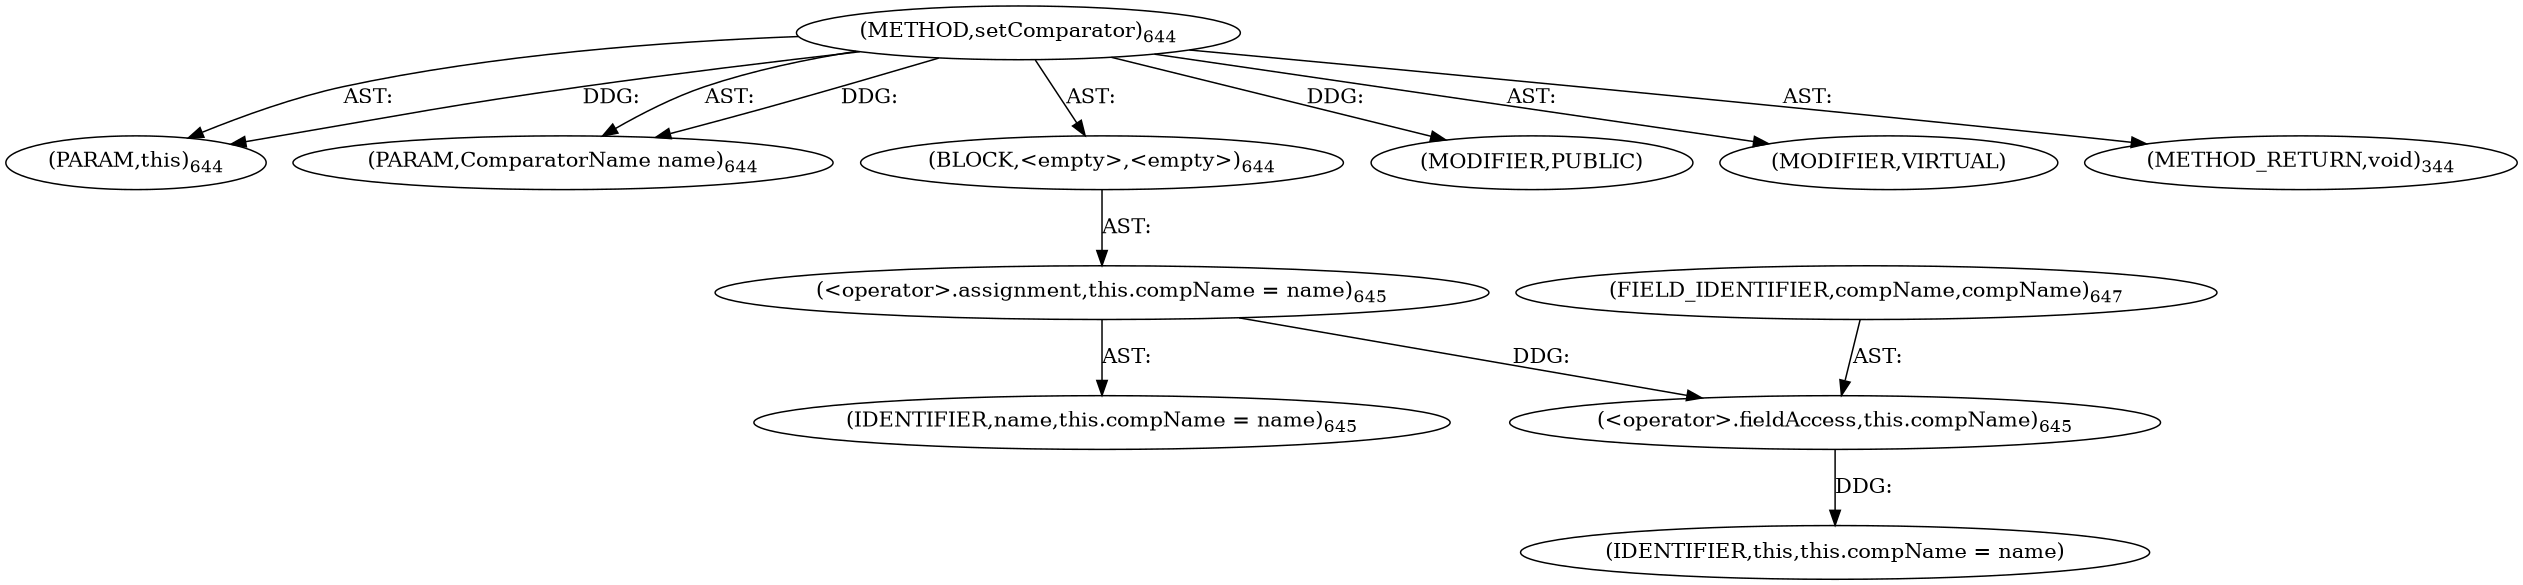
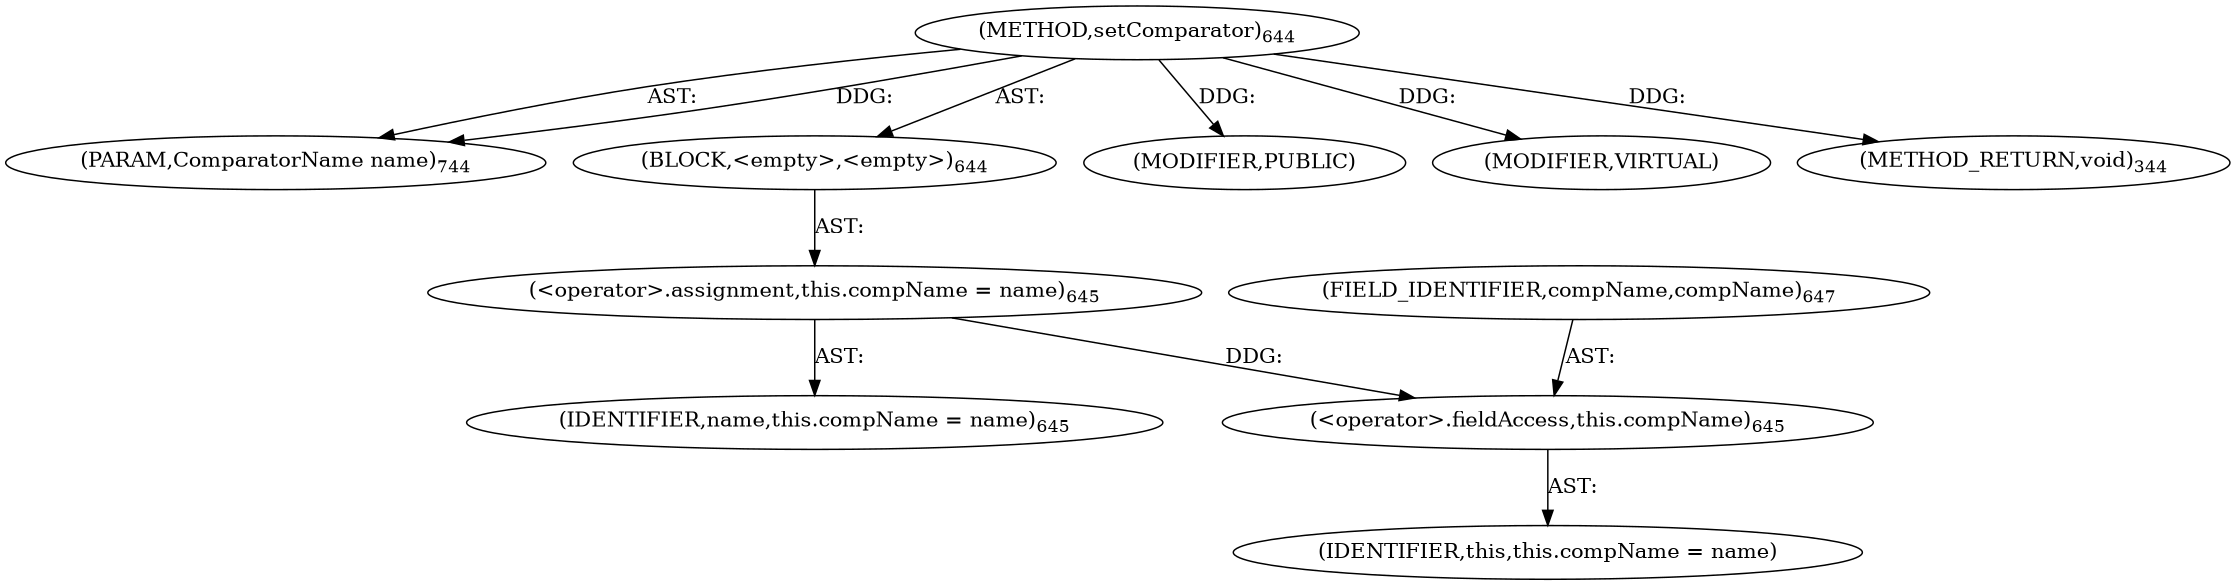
(1535, 98) -> (1431, 98)
(1811, 98) -> (1661, 98)
(741, 161) -> (454, 161)
(136, 163) -> none
(1867, 487) -> (1576, 487)
